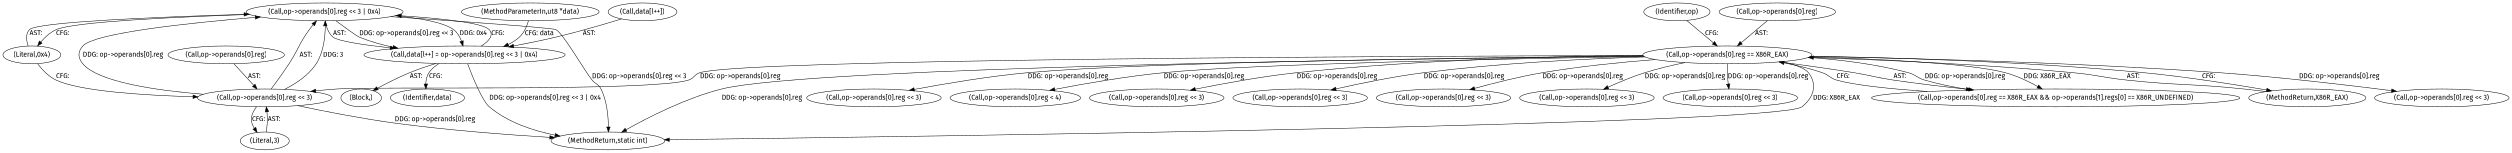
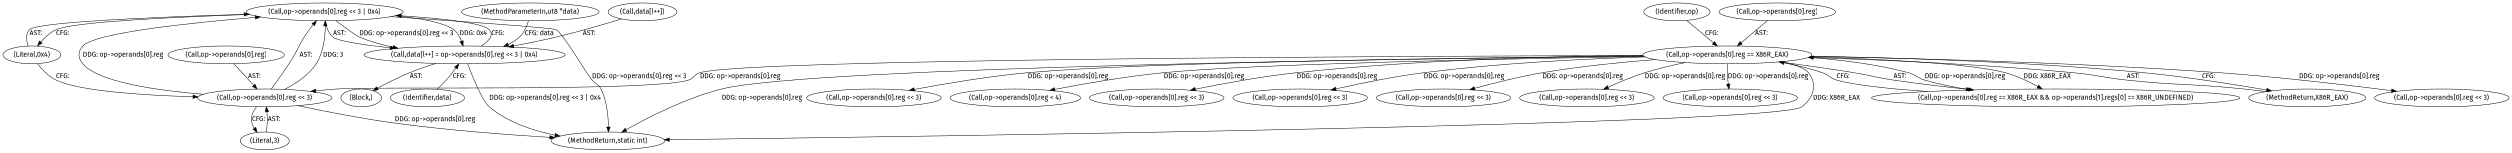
(429, 72) -> (447, 79)
